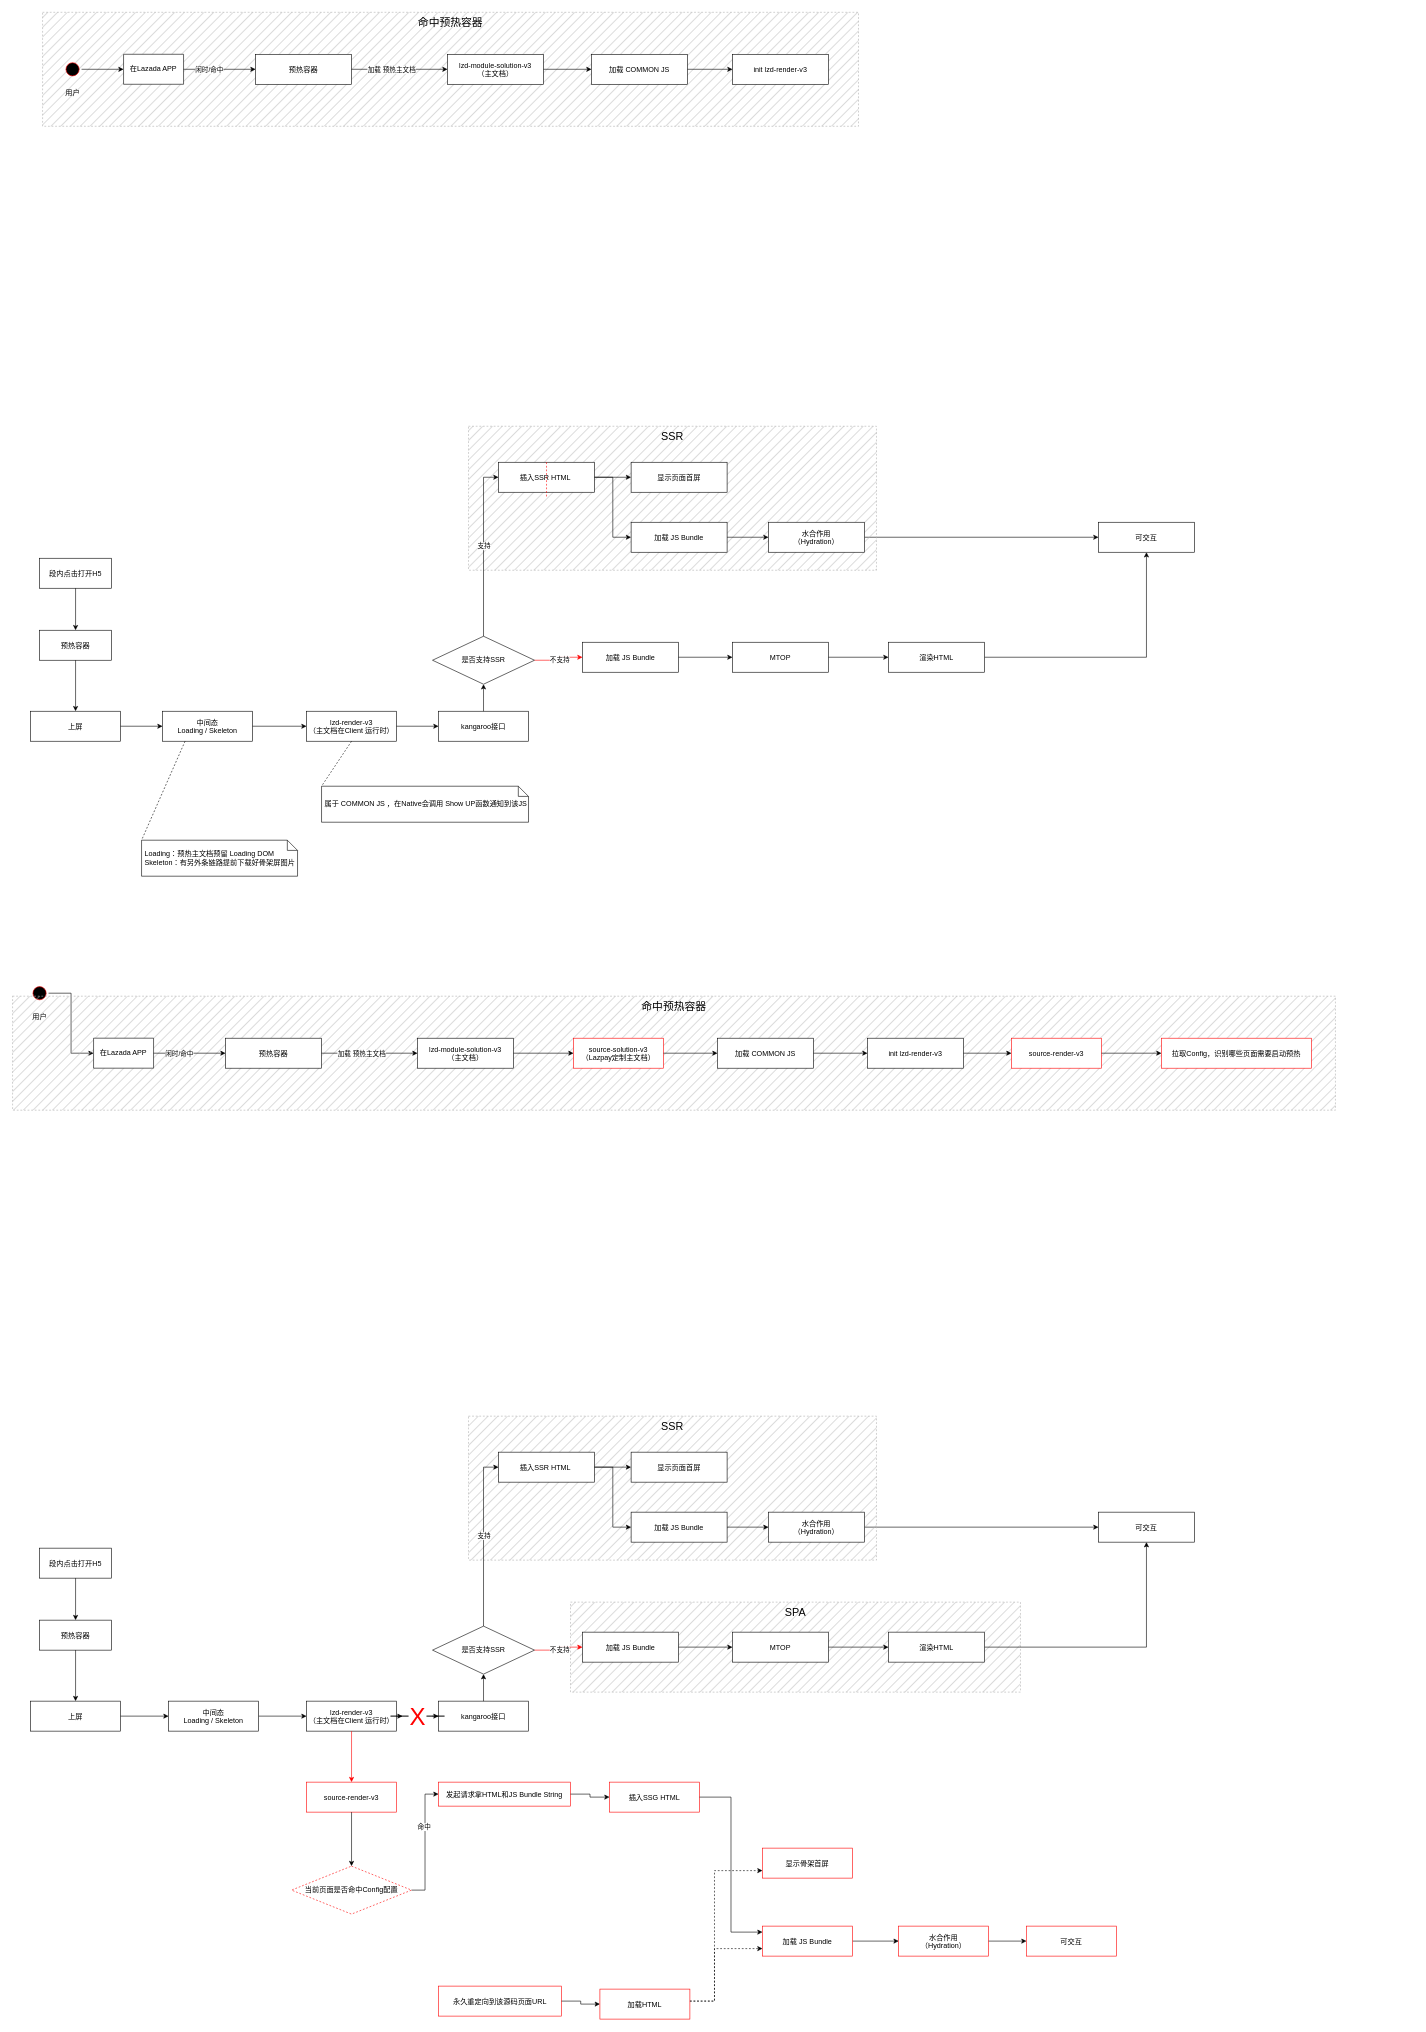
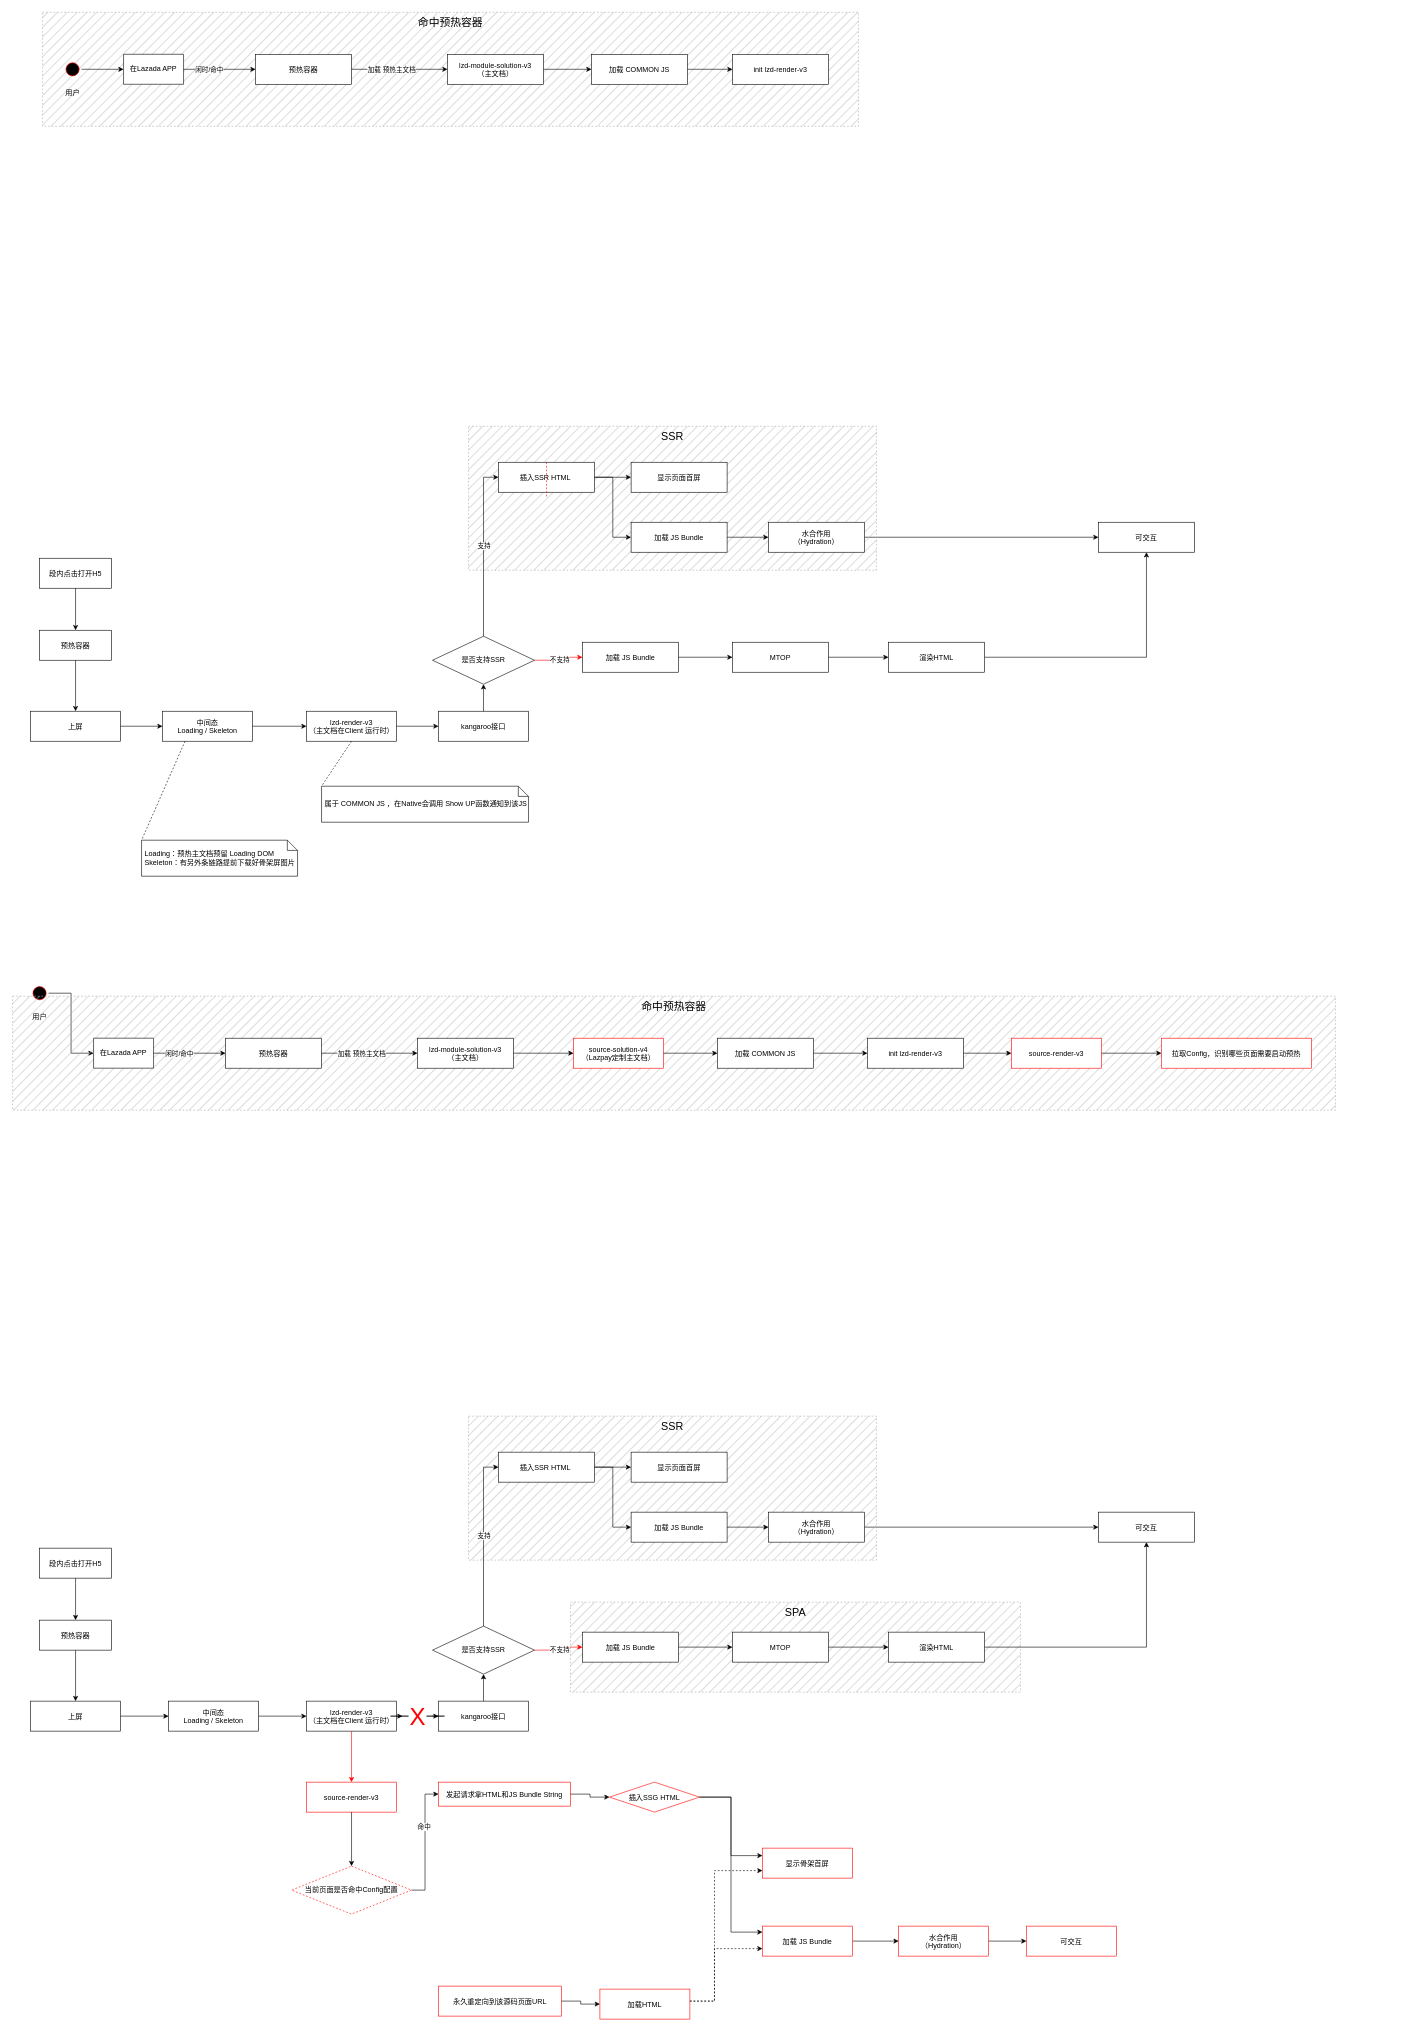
(618, 1049) -> (618, 1049)
(654, 1797) -> (654, 1797)
none -> (745, 1856)
